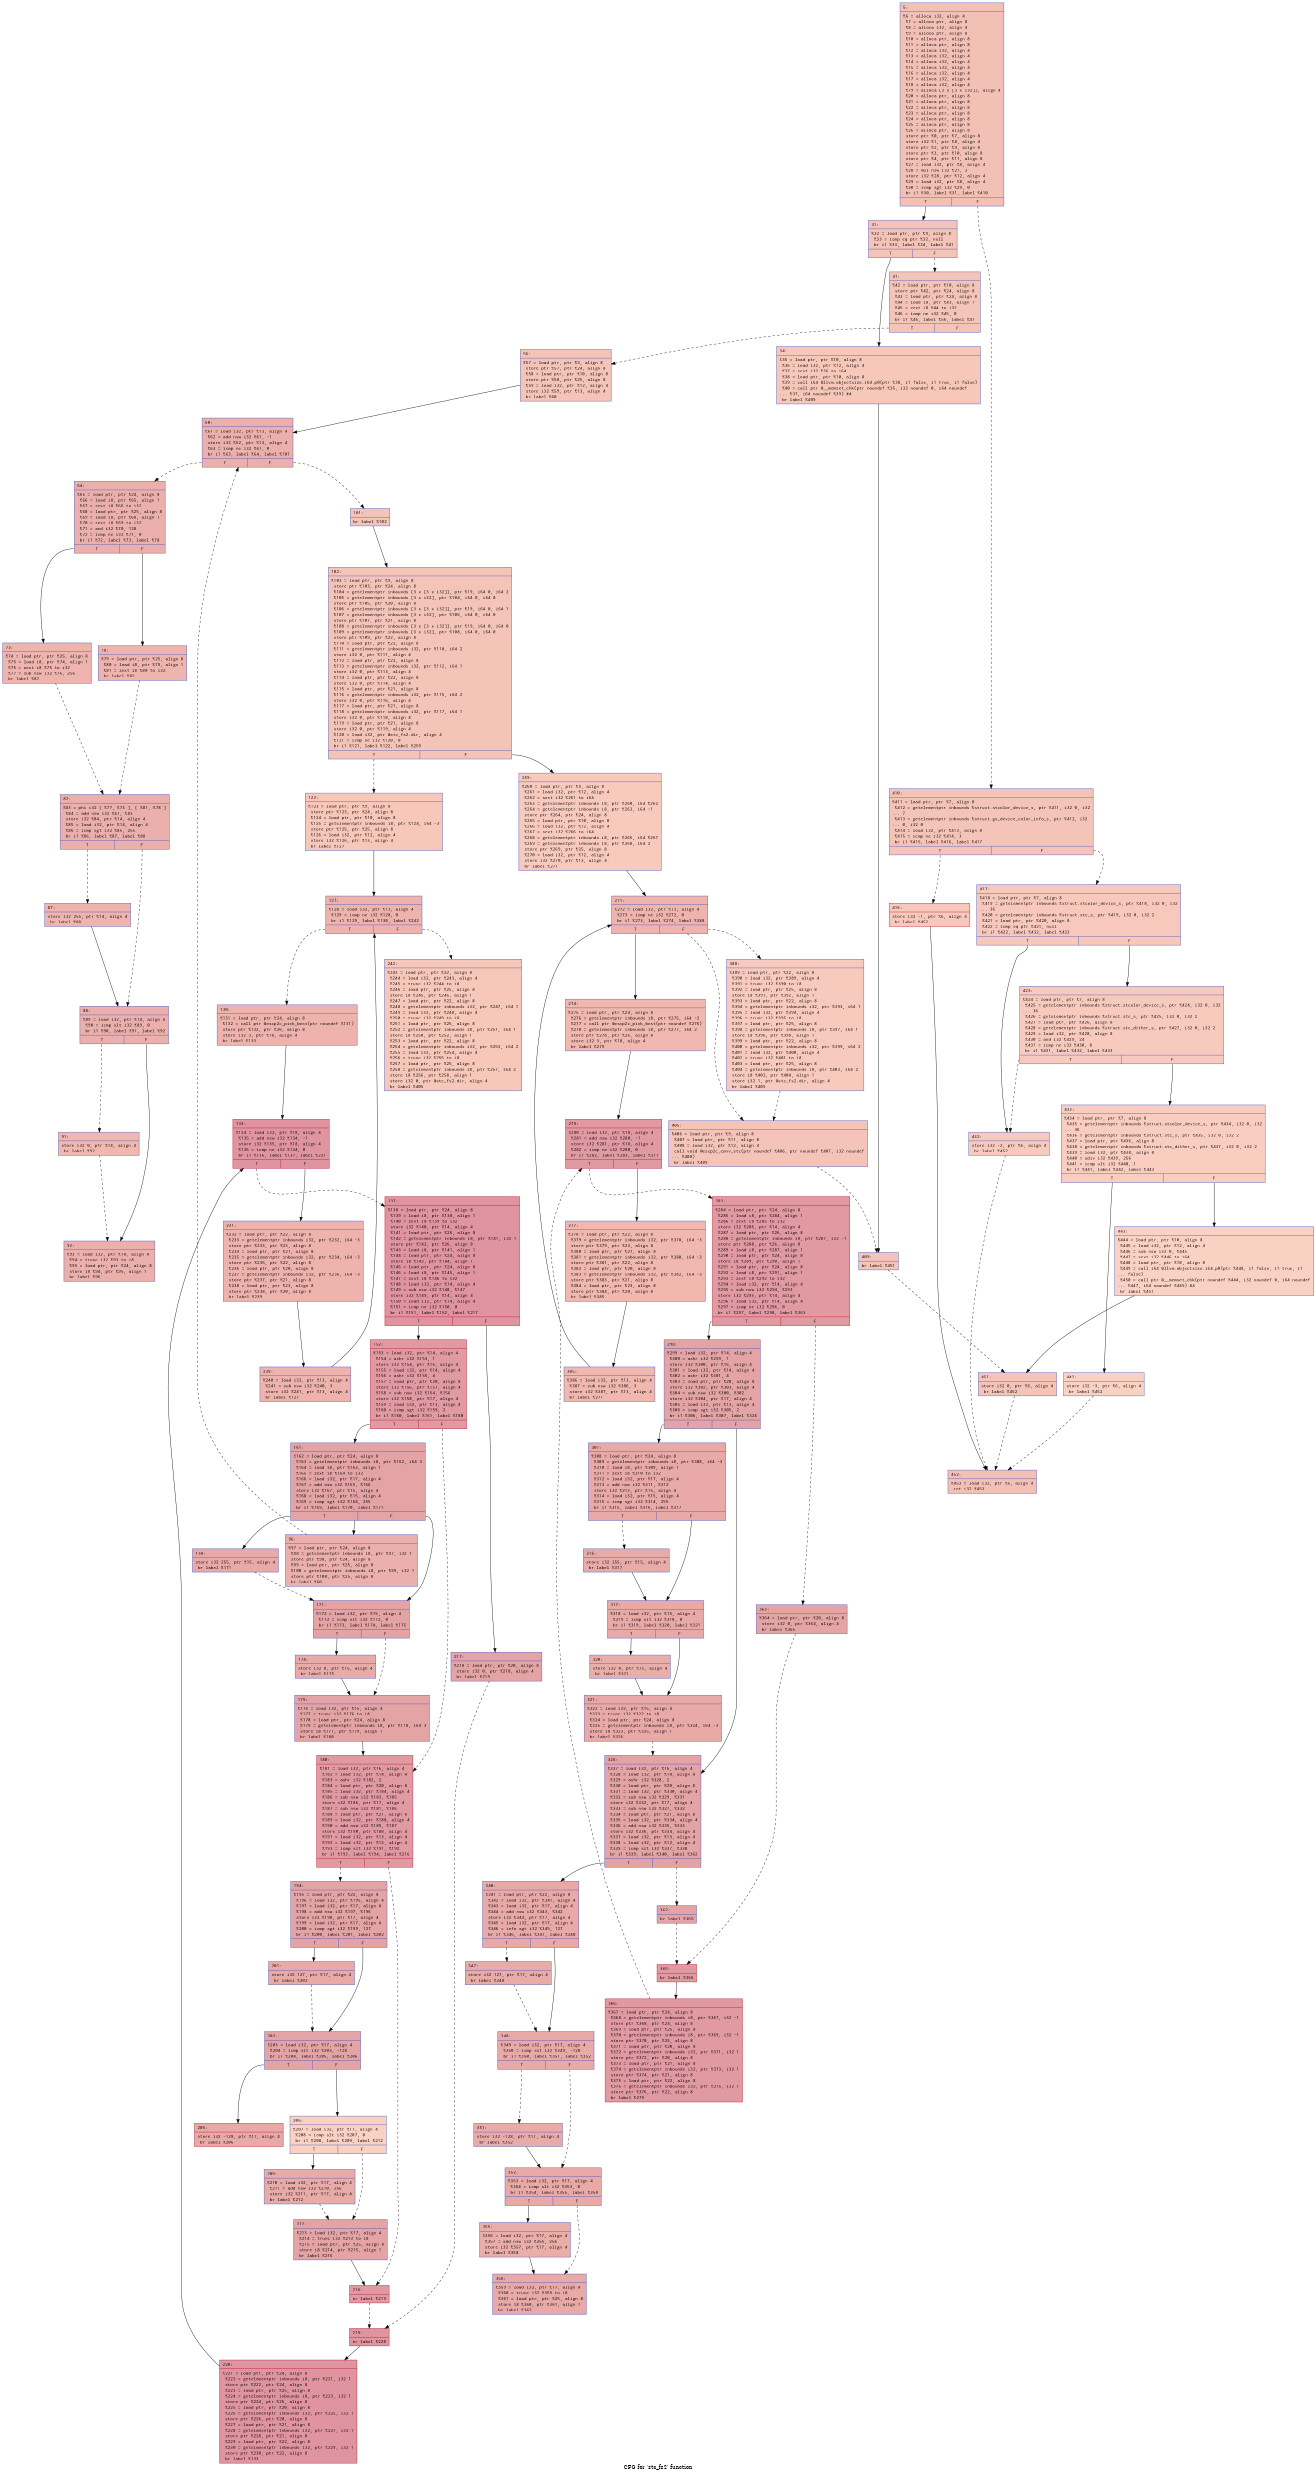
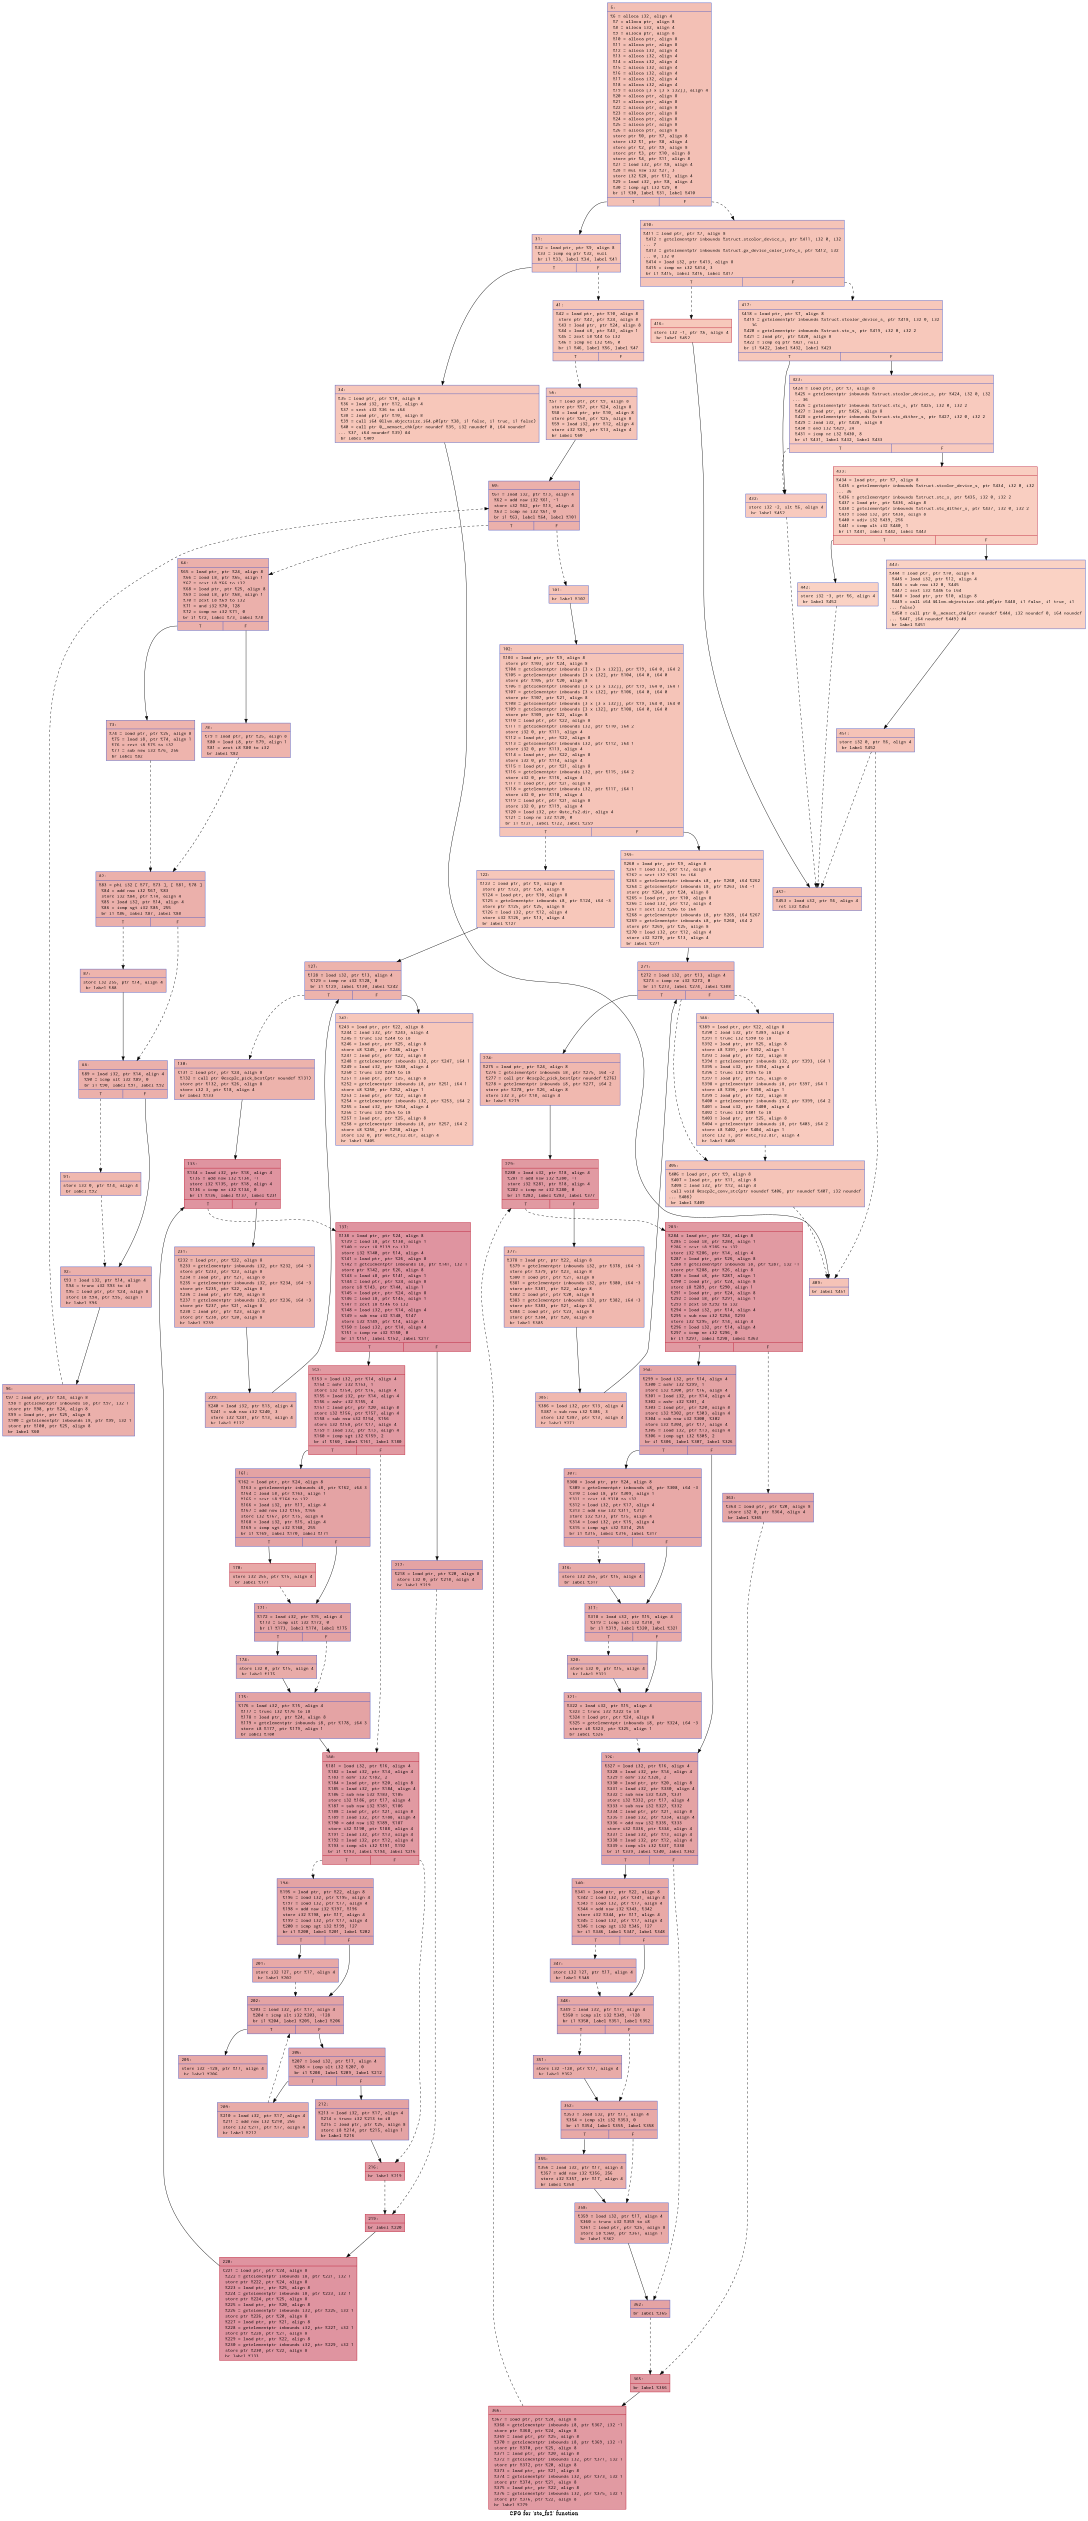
(441, 937) -> (413, 999)
(1163, 1144) -> (935, 506)
(1009, 1145) -> (786, 507)
(945, 1320) -> (875, 1018)
(354, 1526) -> (89, 1344)
(235, 1560) -> (273, 1575)
(631, 1645) -> (609, 1646)
(524, 1928) -> (614, 1926)
(239, 2135) -> (223, 2067)
(338, 2135) -> (337, 2067)
(362, 2186) -> (361, 2091)
(323, 2210) -> (278, 2070)
none -> (637, 2270)
